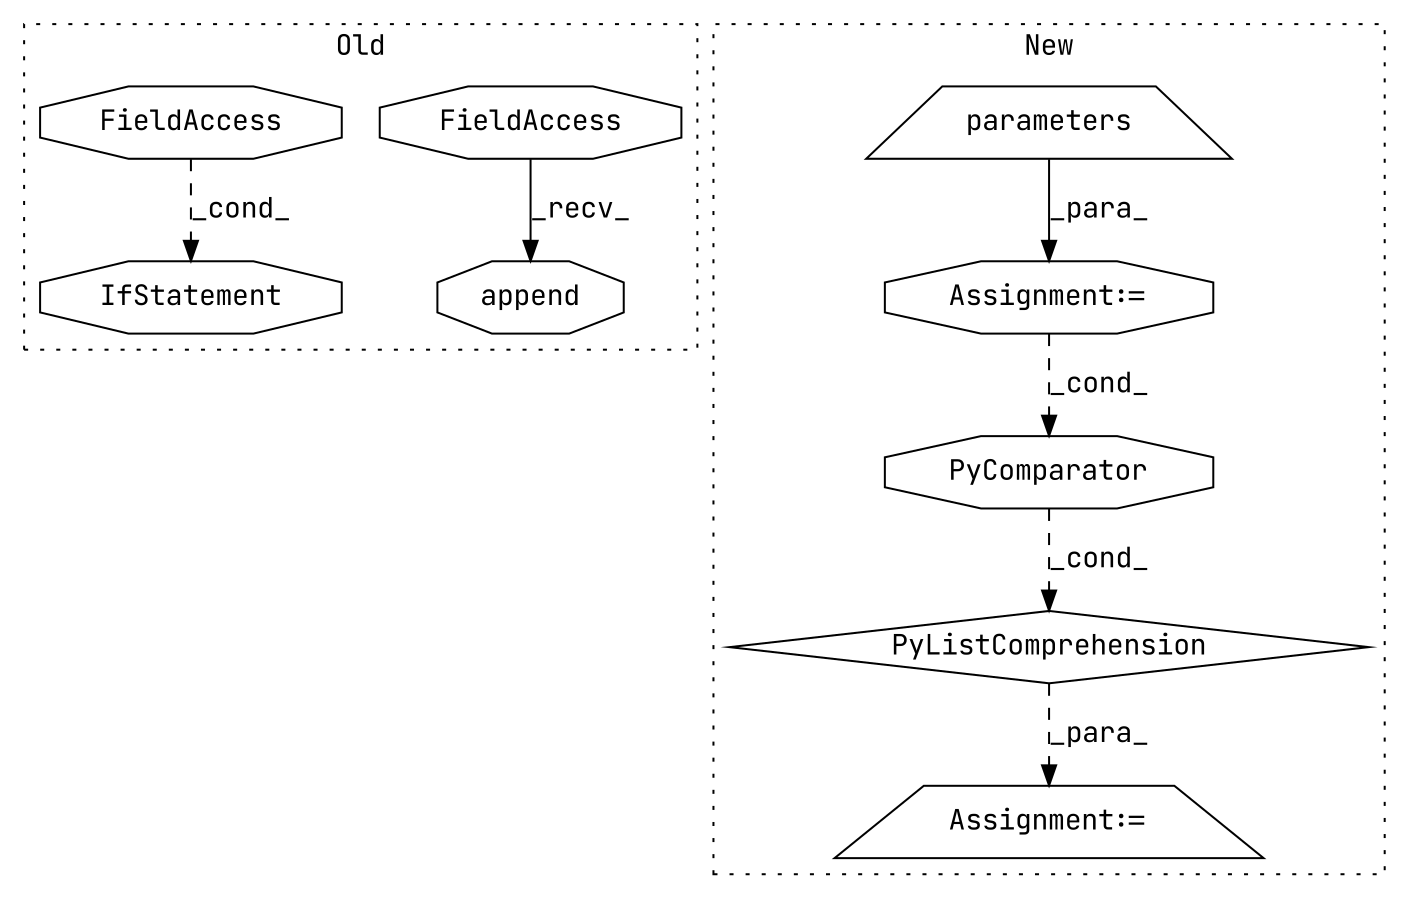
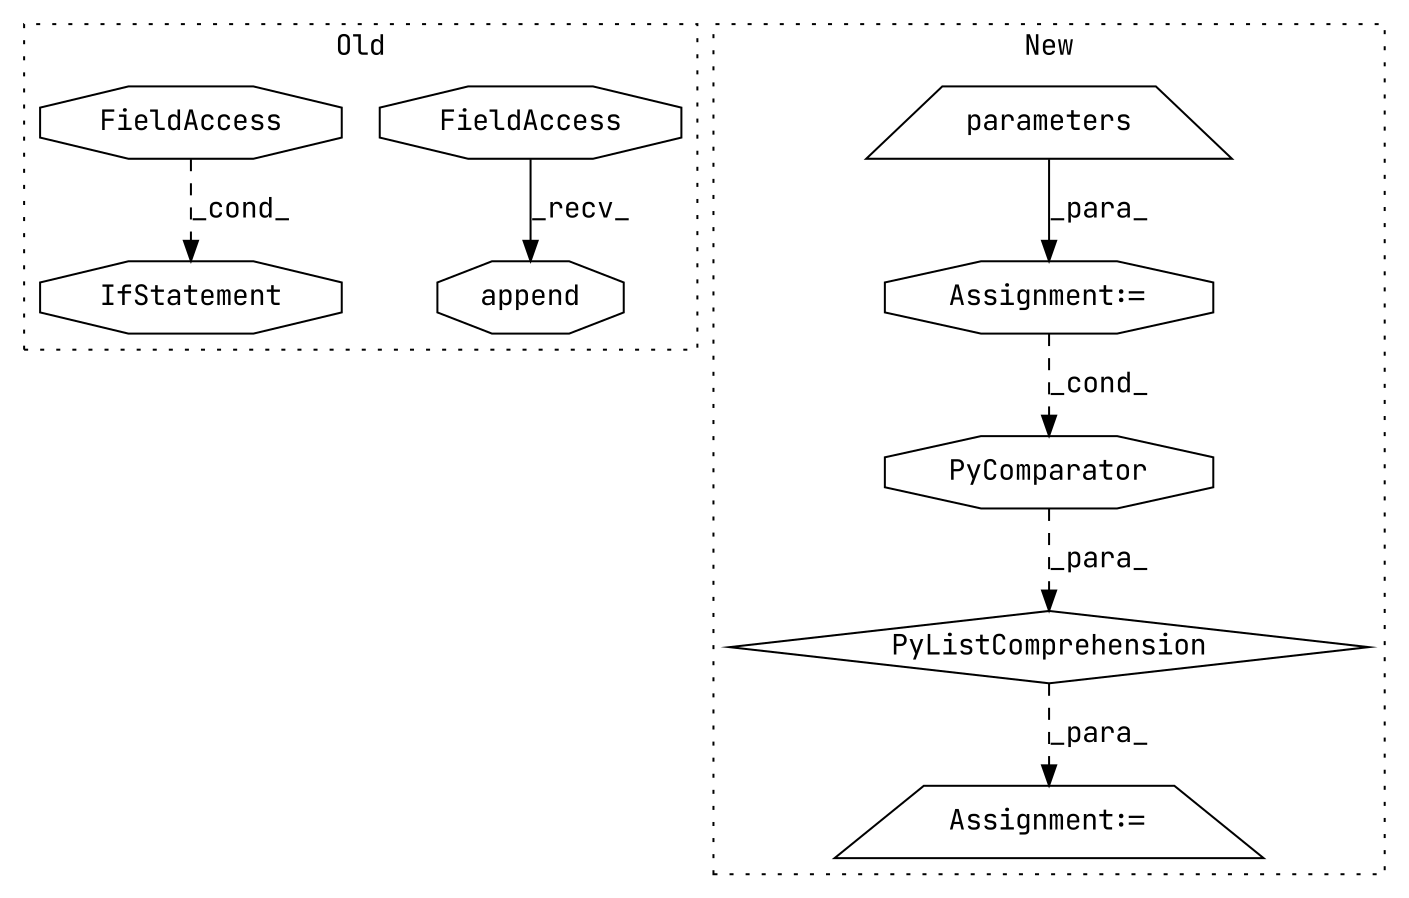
(1099, 560) -> (1099, 560)
